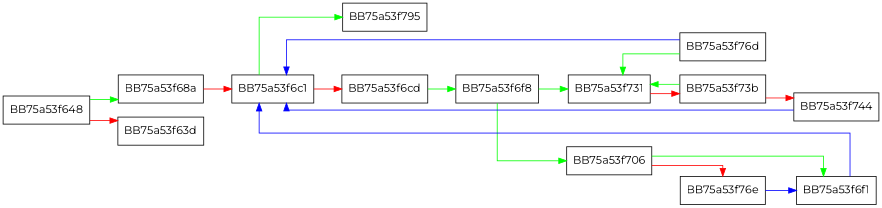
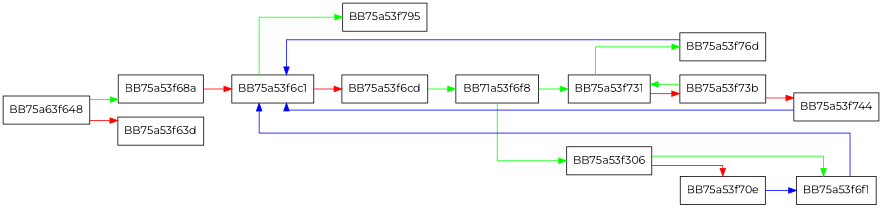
(645, 54) -> (620, 47)
(497, 89) -> (497, 89)
(46, 110) -> (46, 110)
(609, 161) -> (609, 161)
(723, 190) -> (723, 190)
